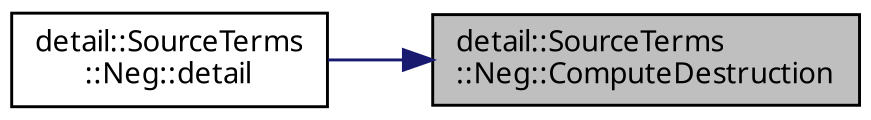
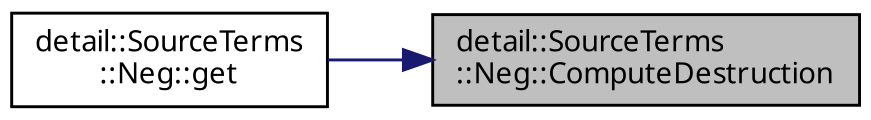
(170, 60) -> (170, 60)
